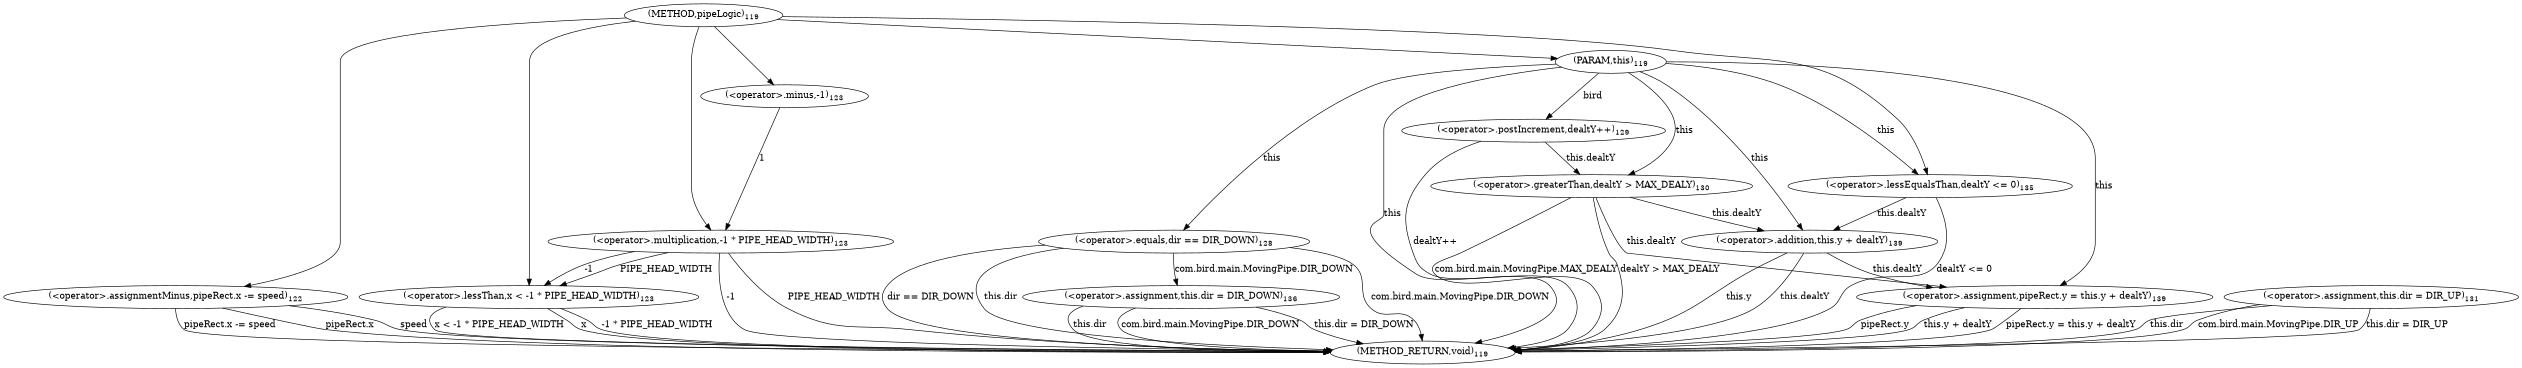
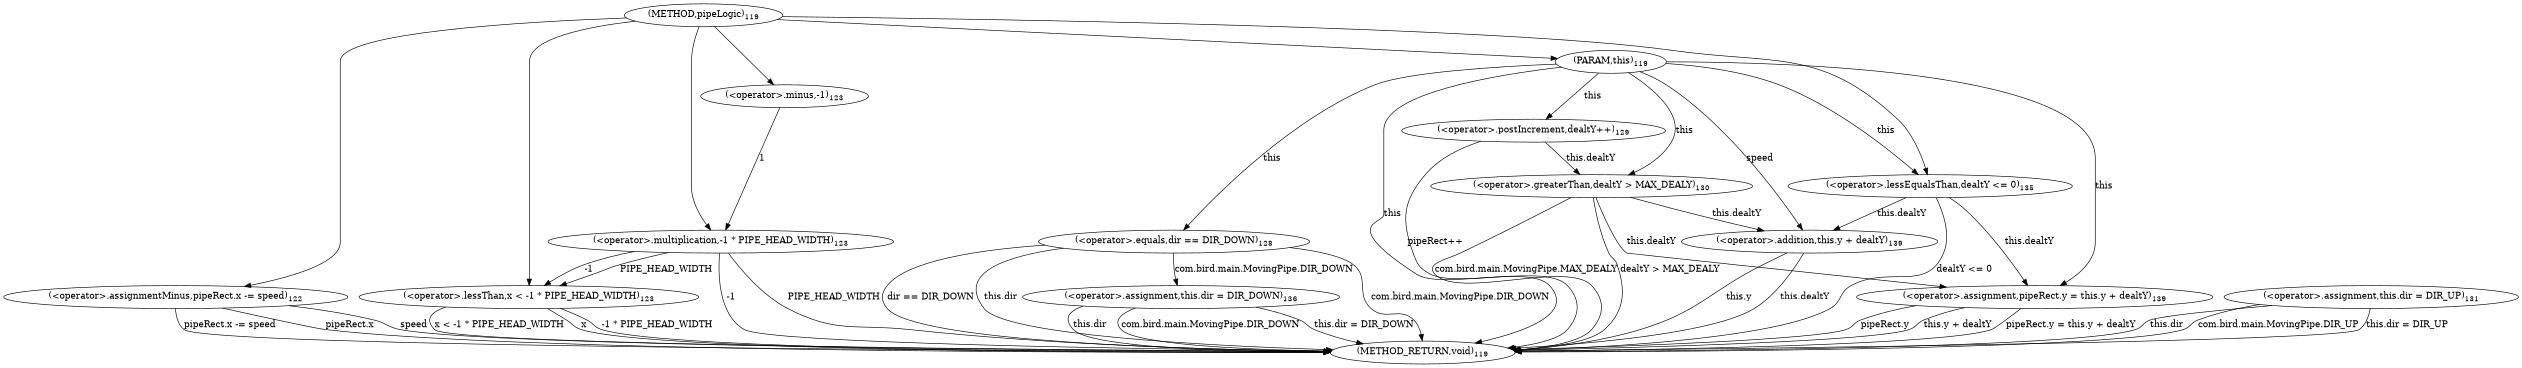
(1593, 96) -> (1593, 96)
(1760, 158) -> (1760, 158)
(1435, 242) -> (1435, 242)
(1873, 274) -> (1990, 236)
